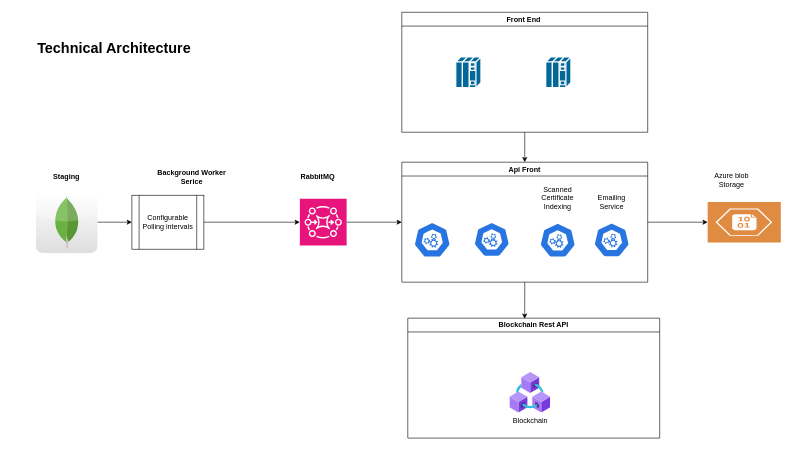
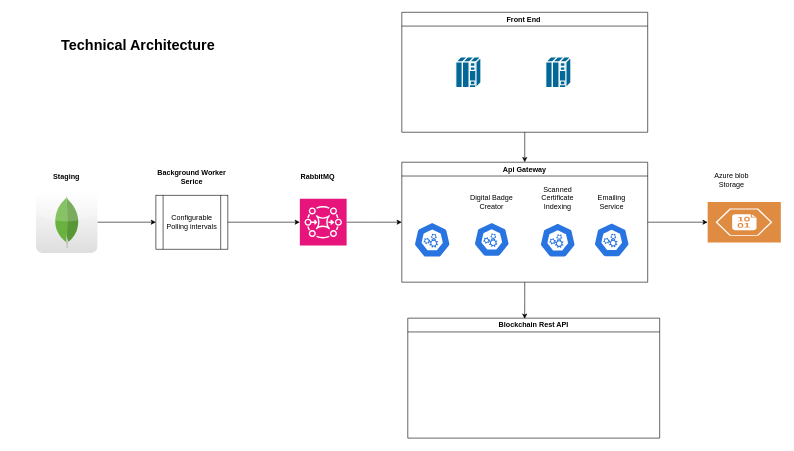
(114, 48) -> (138, 45)
(525, 170) -> (525, 170)
none -> (492, 202)
(168, 222) -> (192, 222)
(530, 393) -> none
